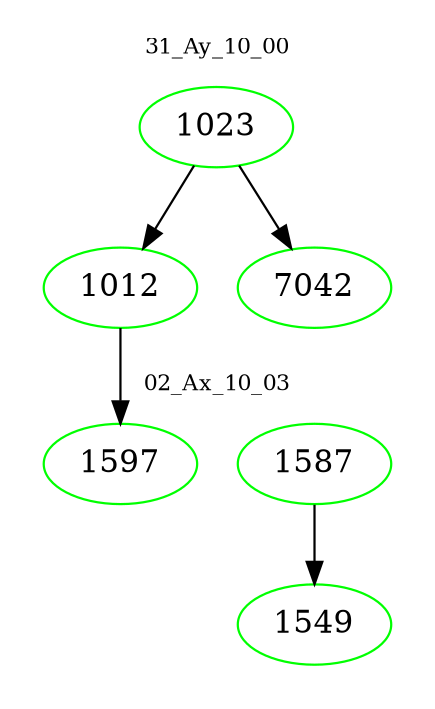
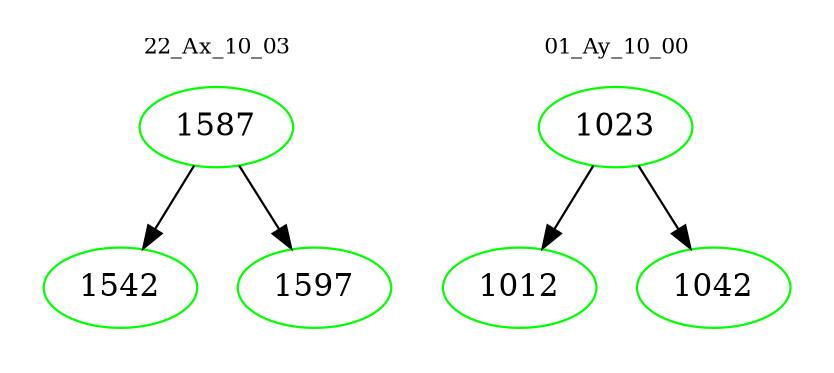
(217, 48) -> (617, 48)
(315, 288) -> (714, 288)
(120, 377) -> (259, 197)
(217, 385) -> (217, 48)
(315, 625) -> (120, 288)
